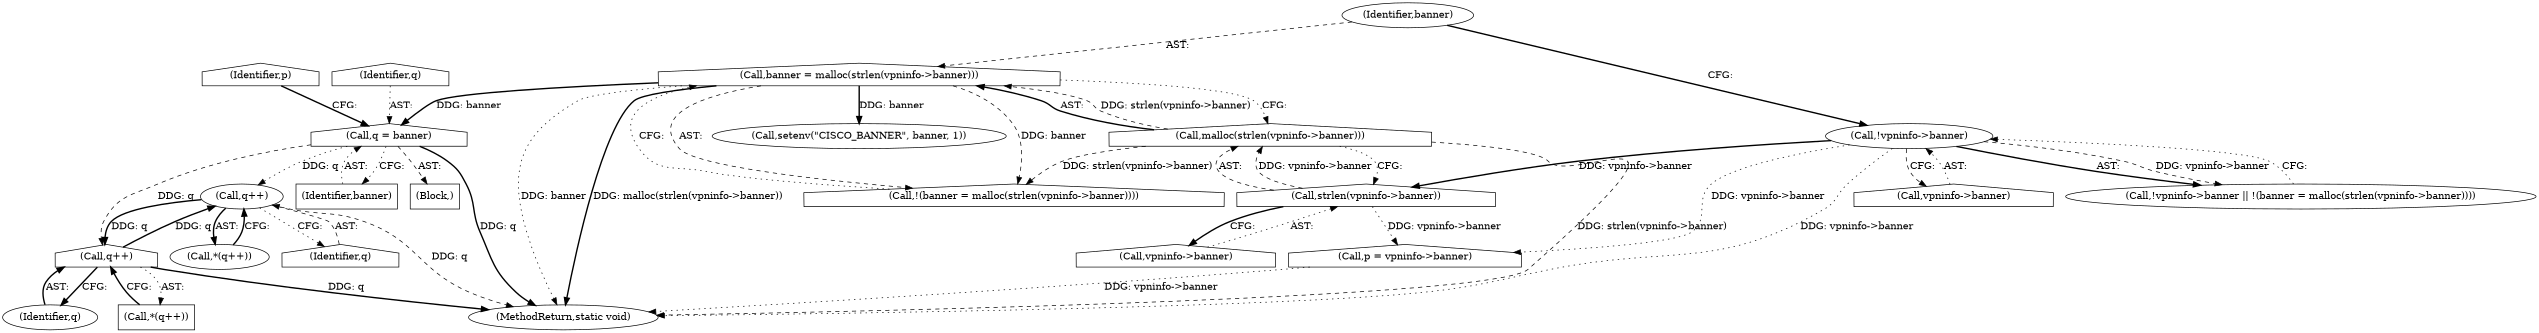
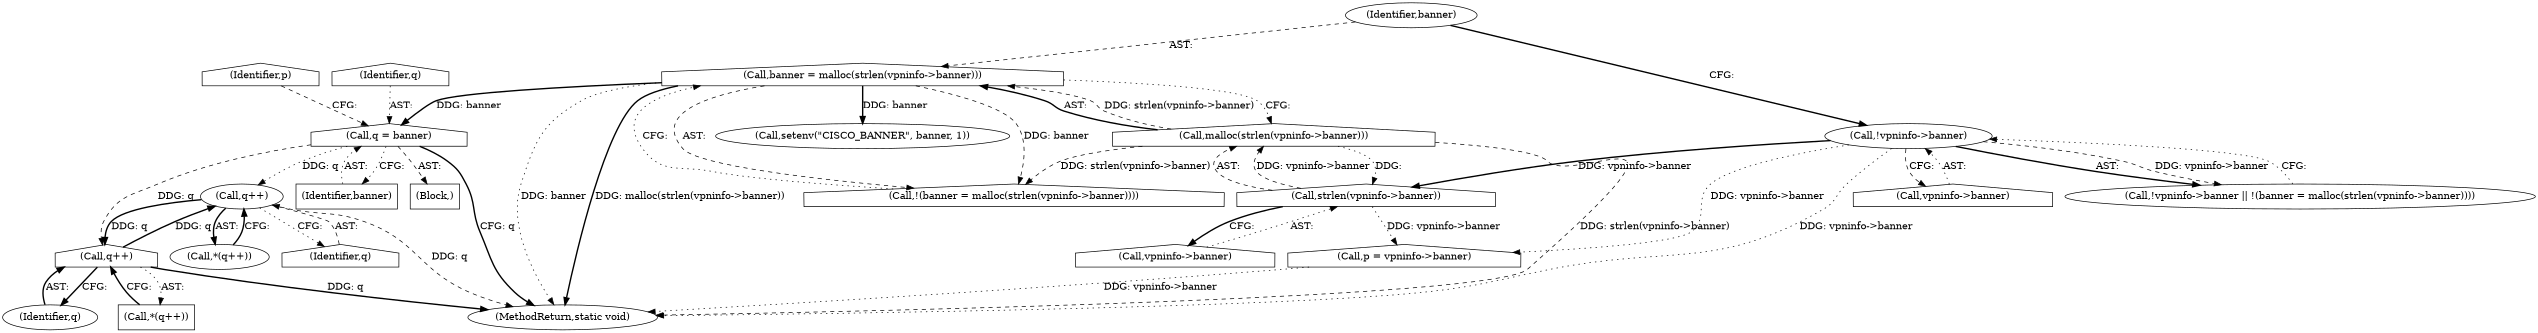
(321, 104) -> (321, 104)
(1391, 166) -> (1390, 166)
(498, 227) -> (497, 227)
